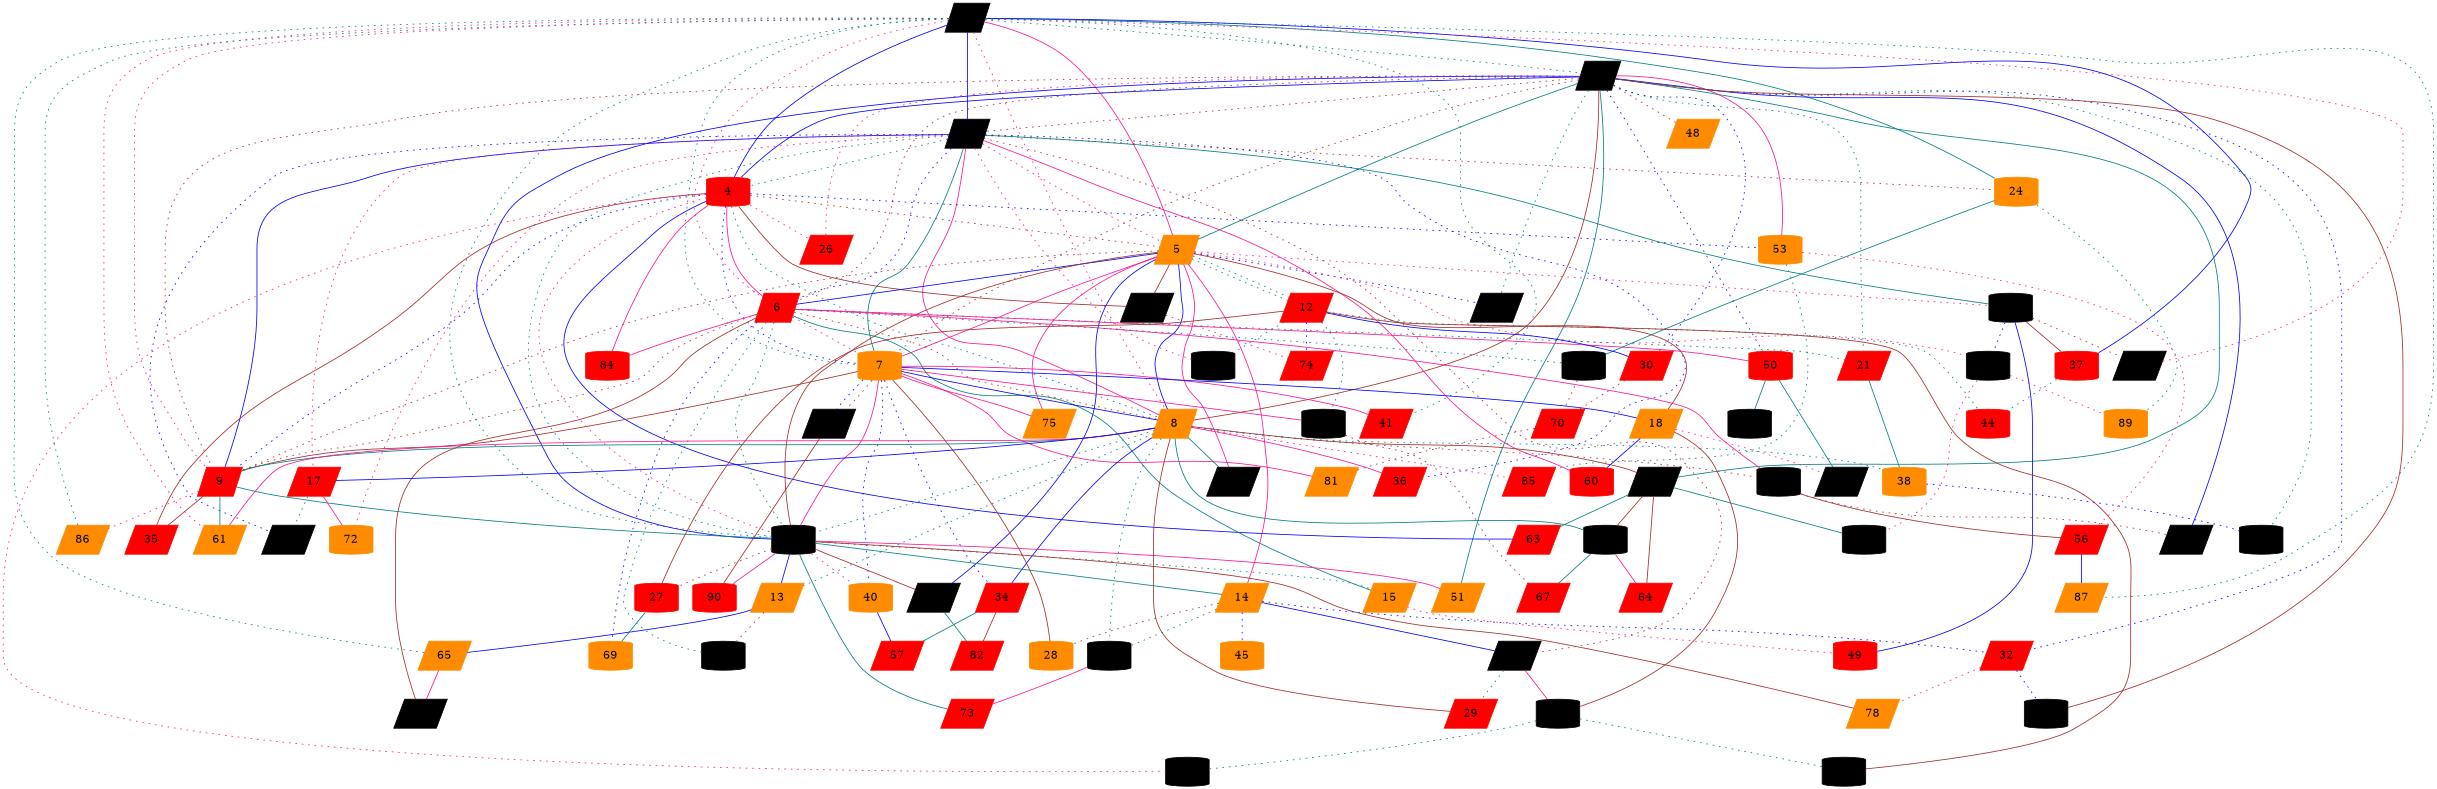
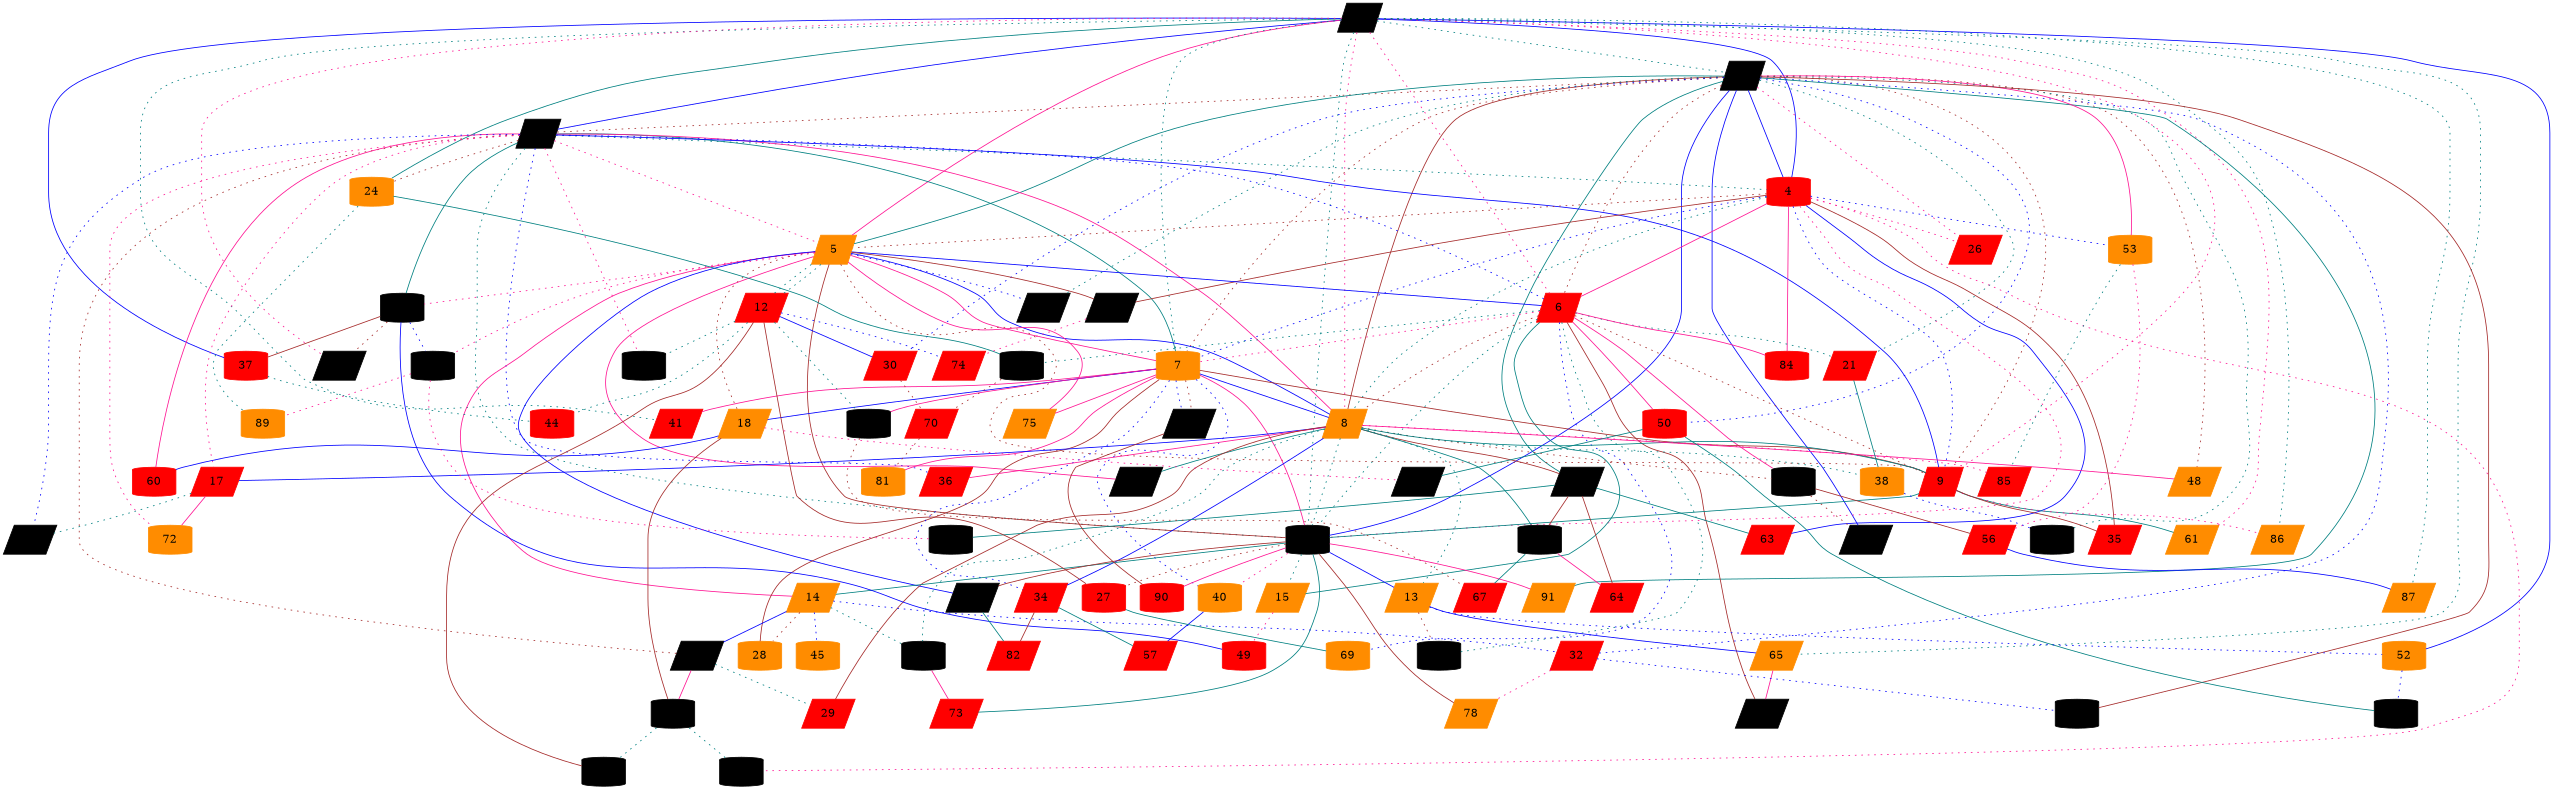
(1465, 328) -> (723, 303)
(678, 441) -> (1768, 449)
(1332, 482) -> (883, 482)
(1458, 598) -> (1549, 598)
none -> (2404, 656)
